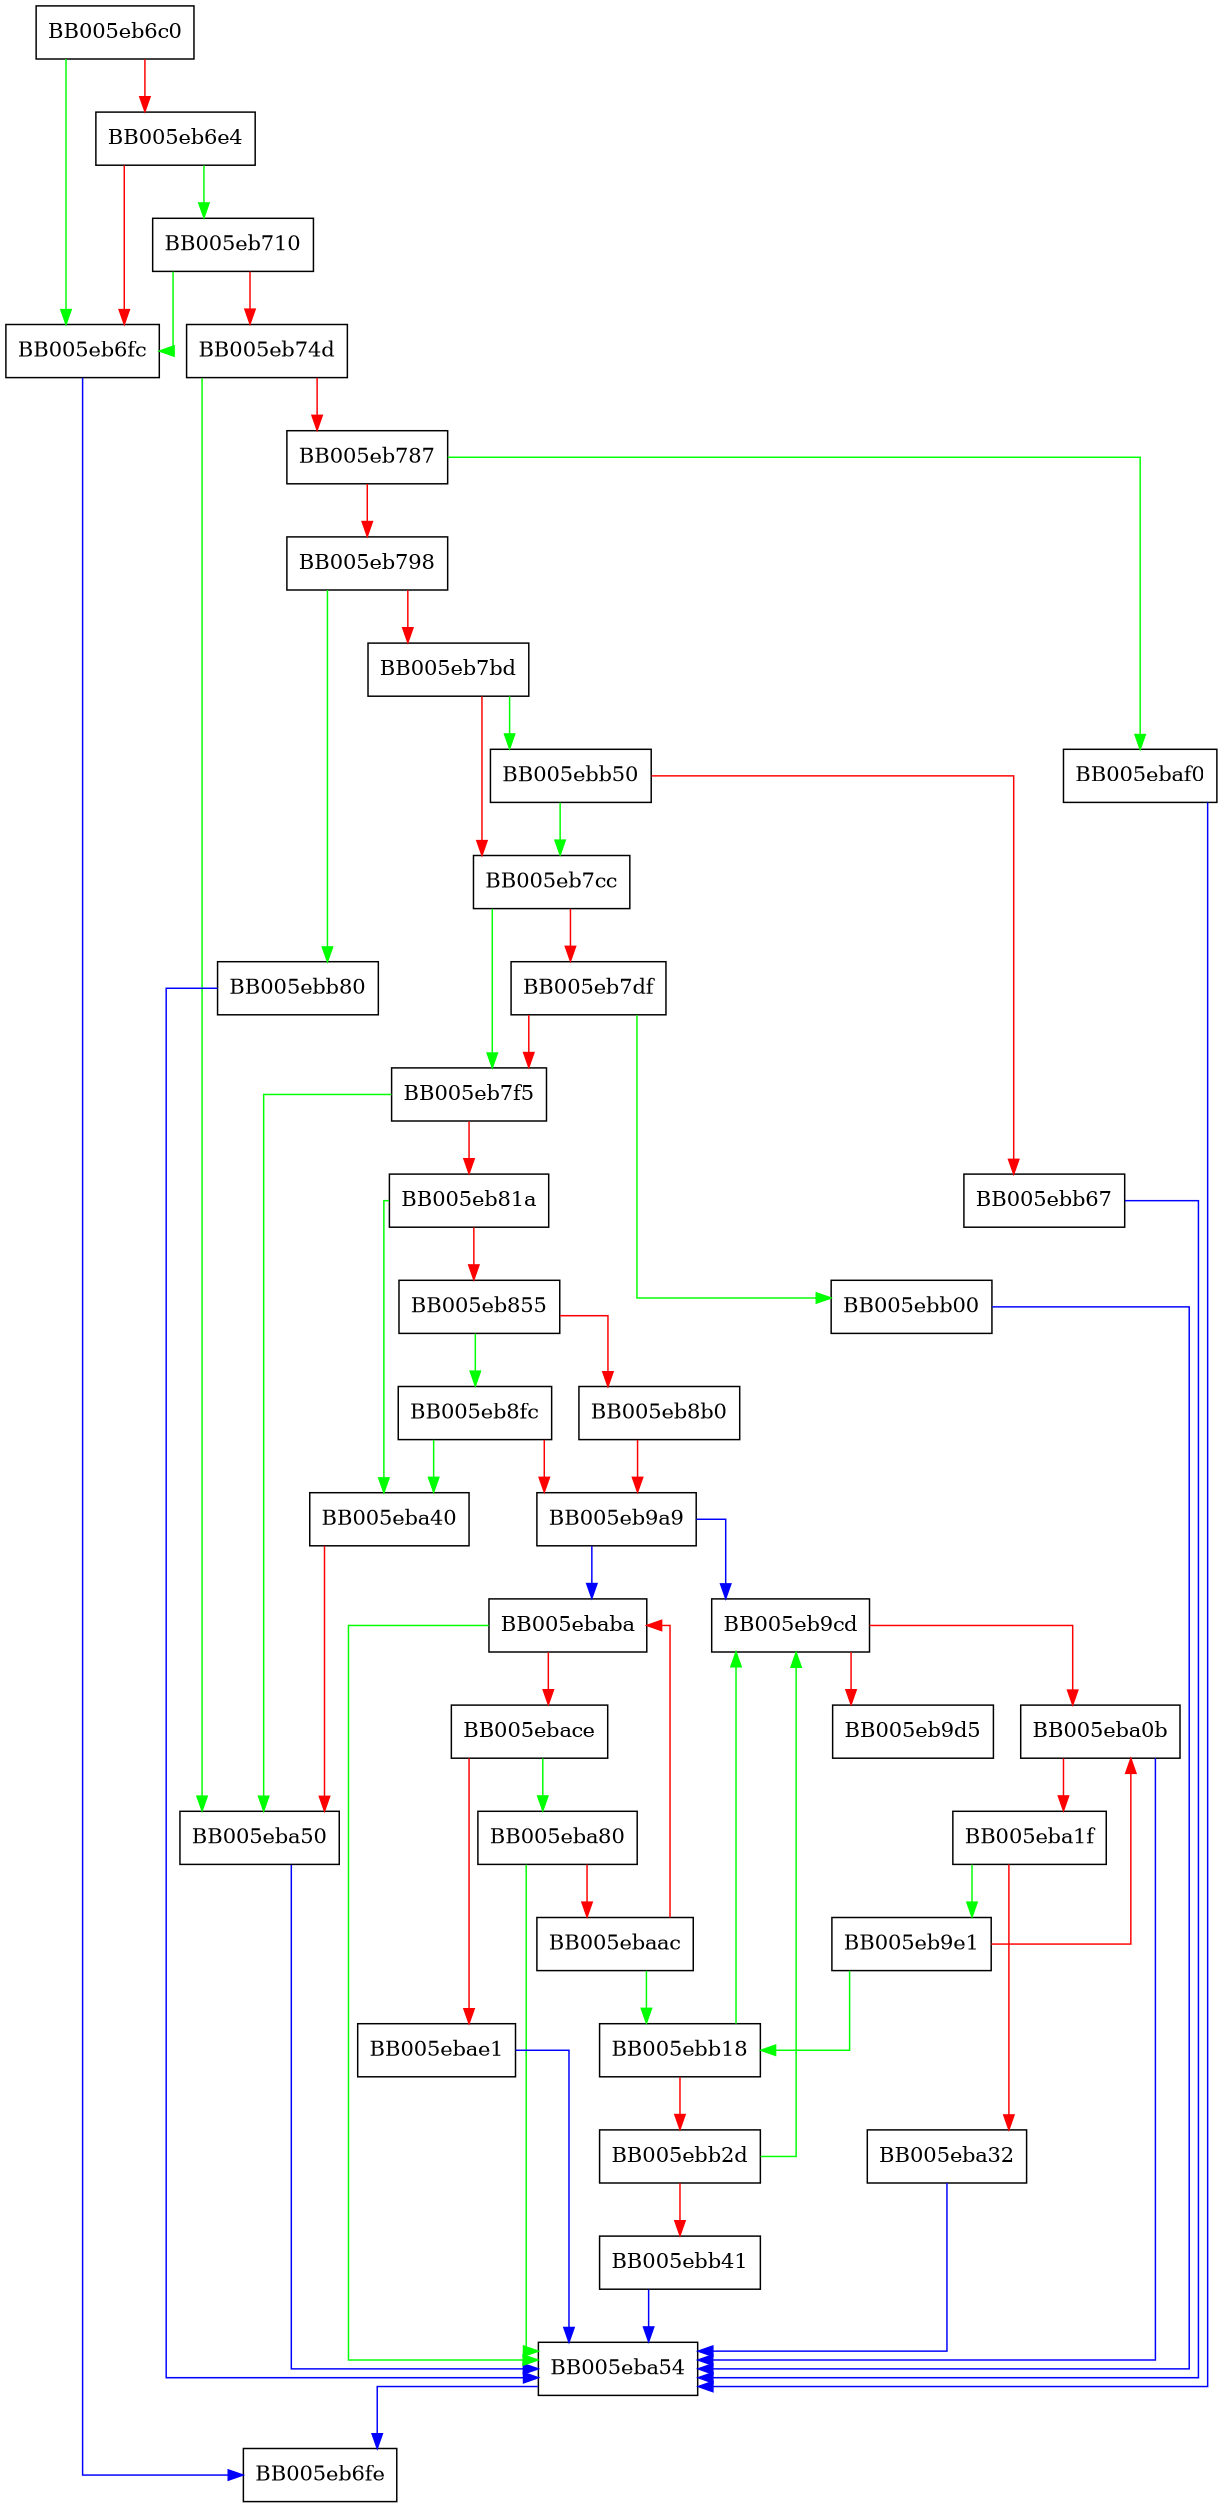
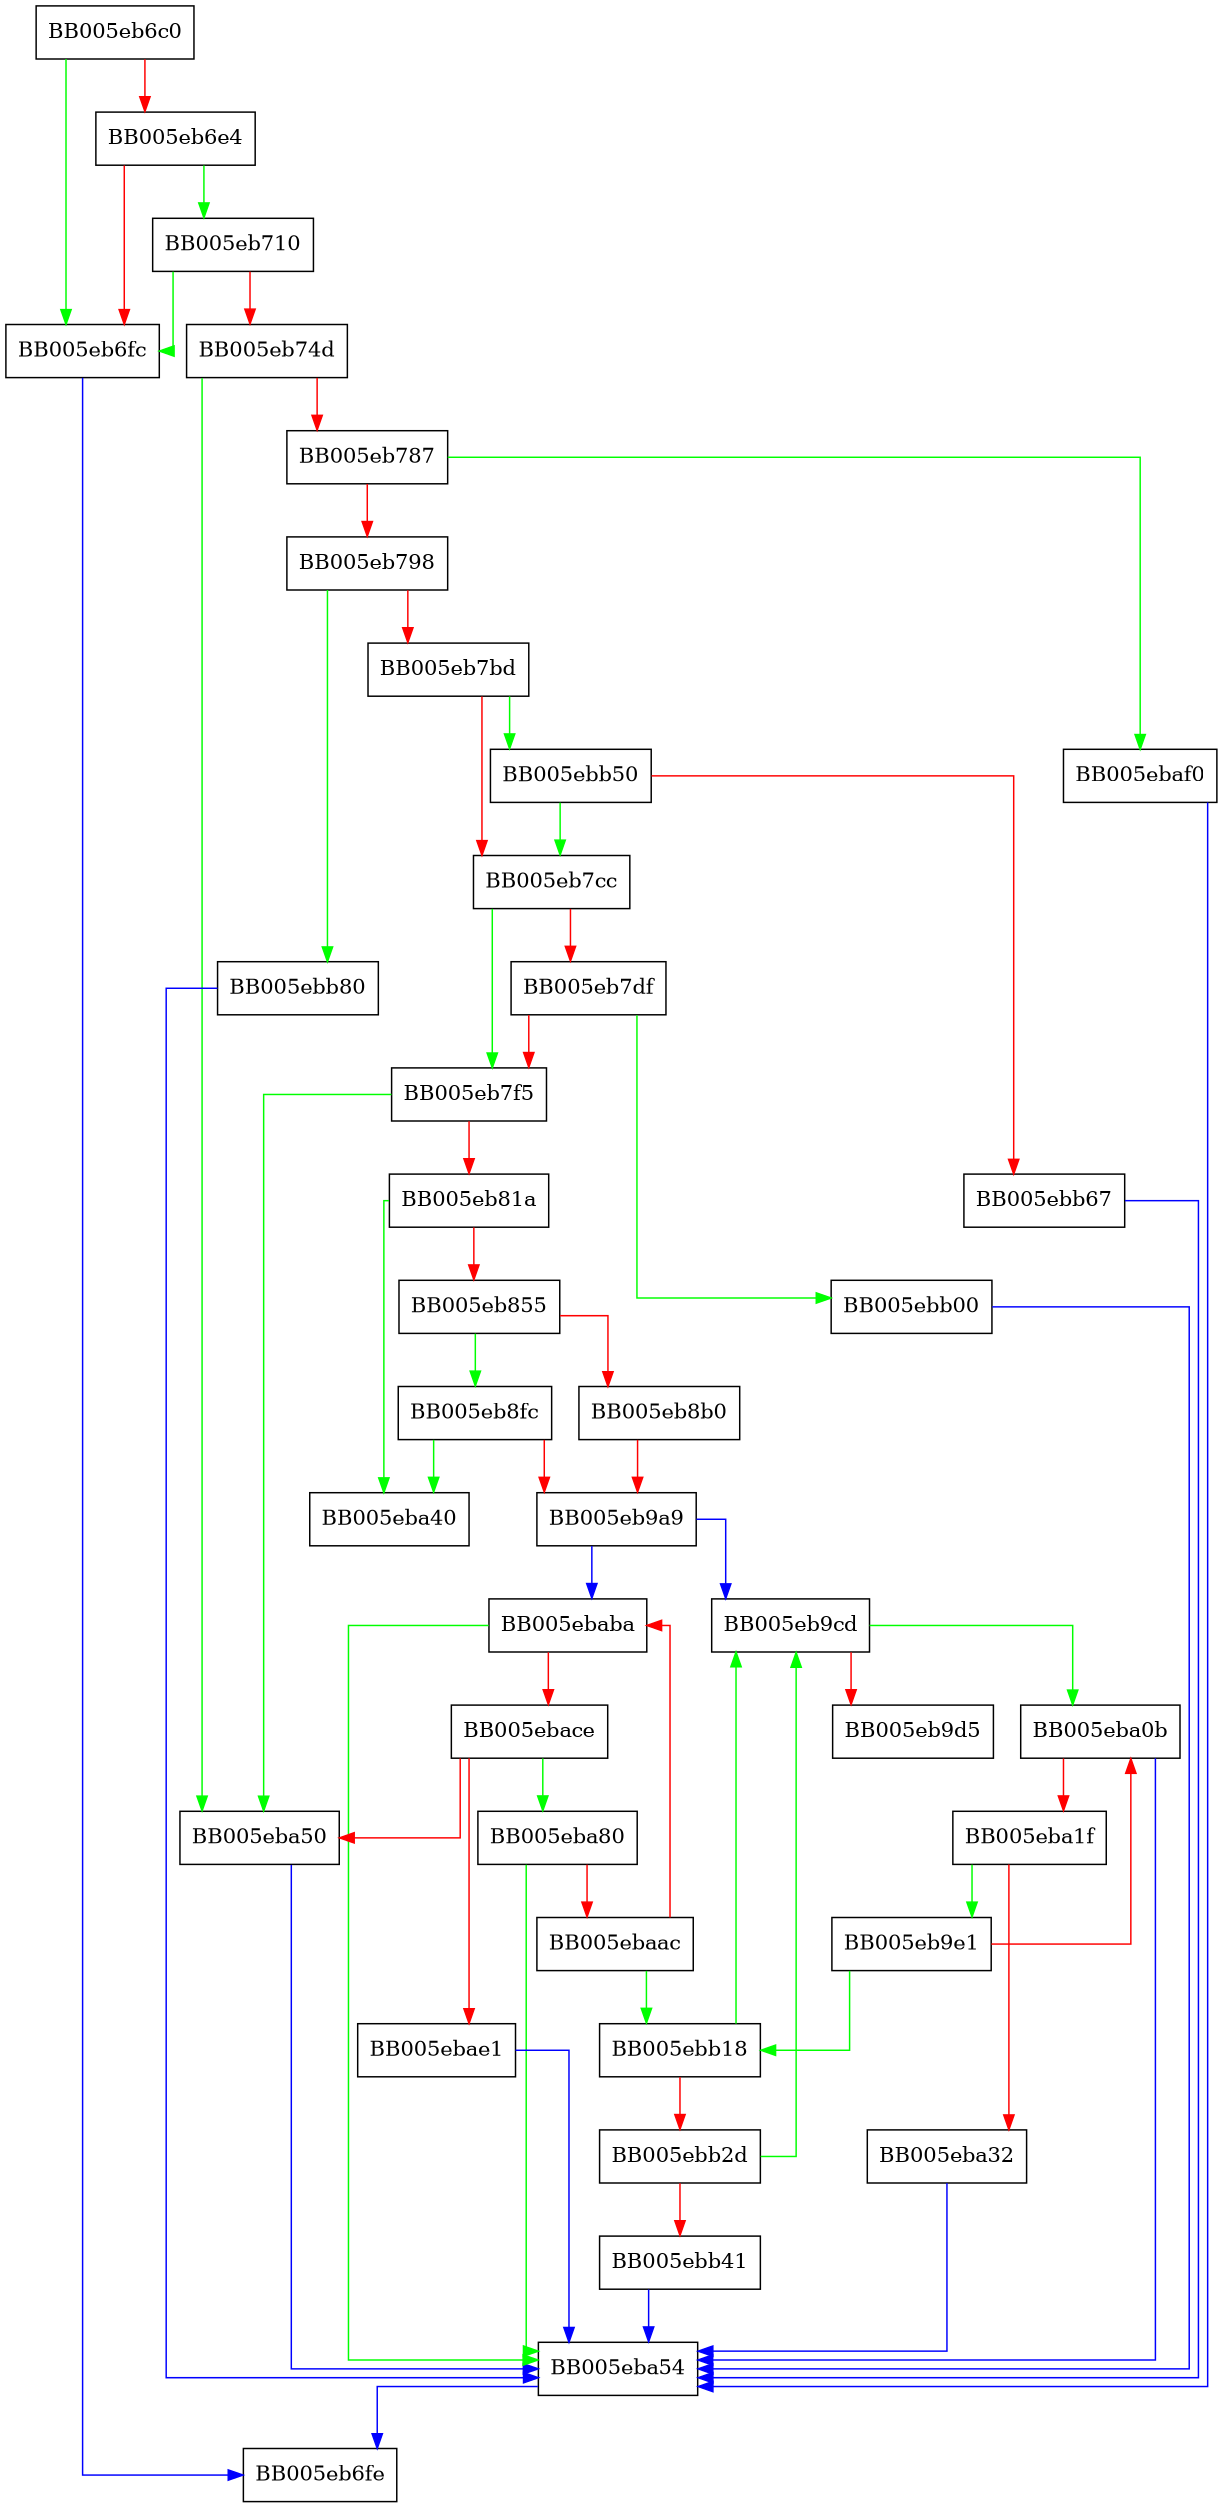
(1003, 1625) -> (1003, 1625)
(324, 1671) -> (447, 1838)
